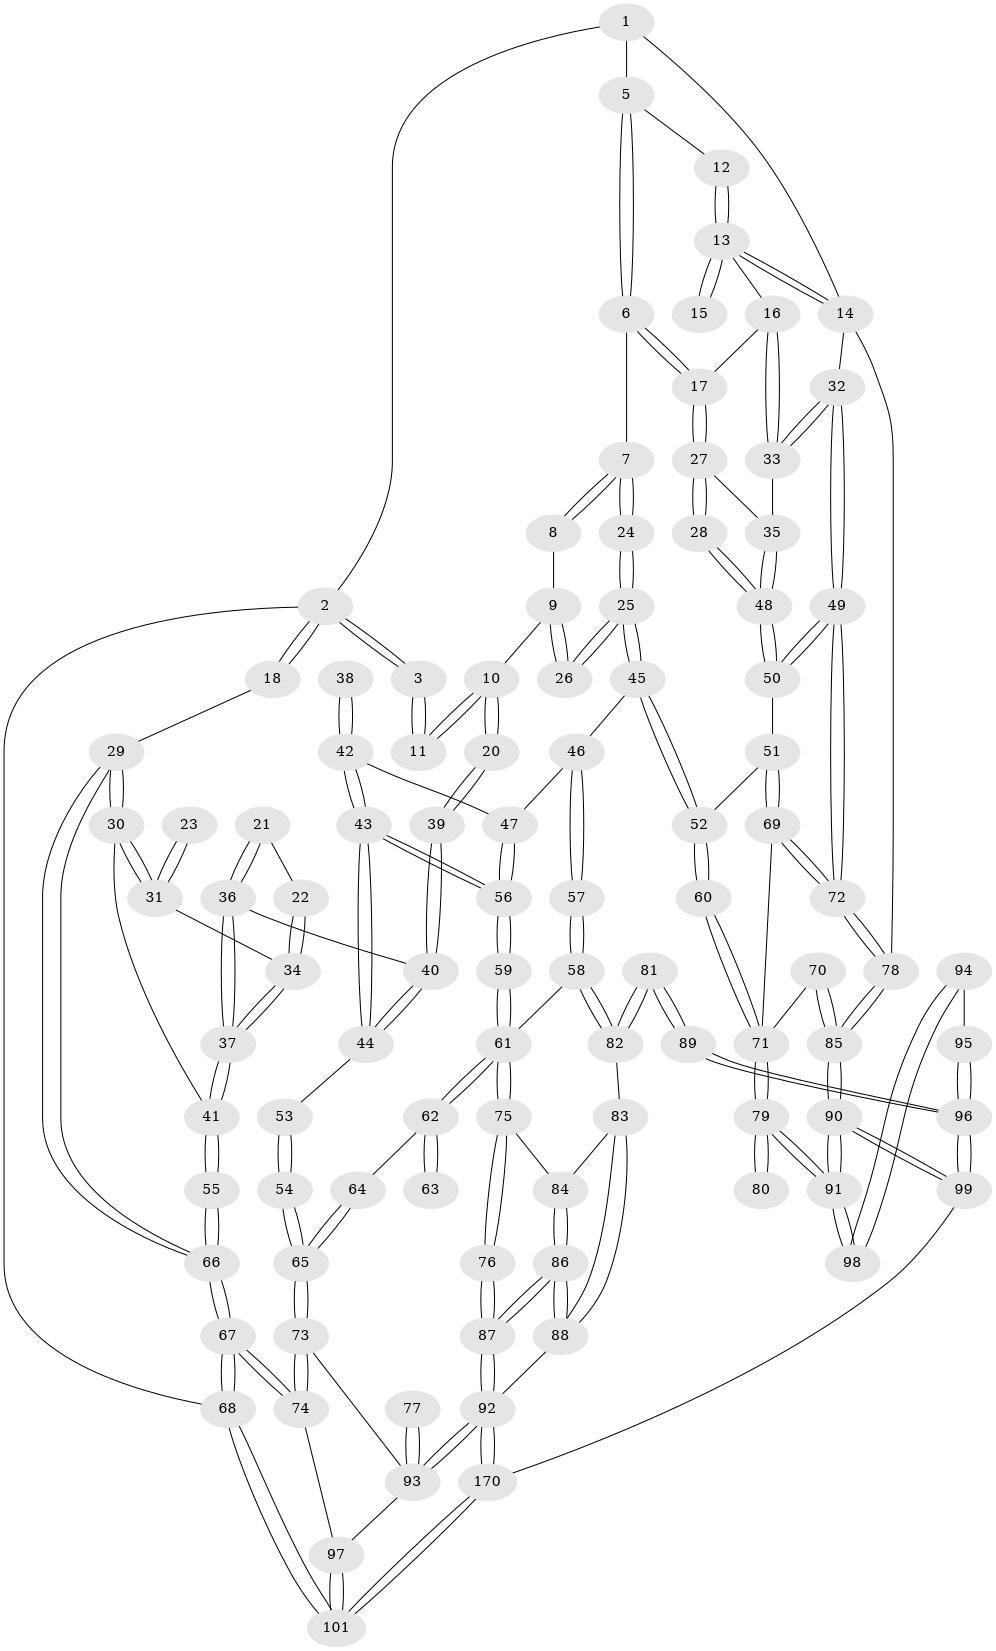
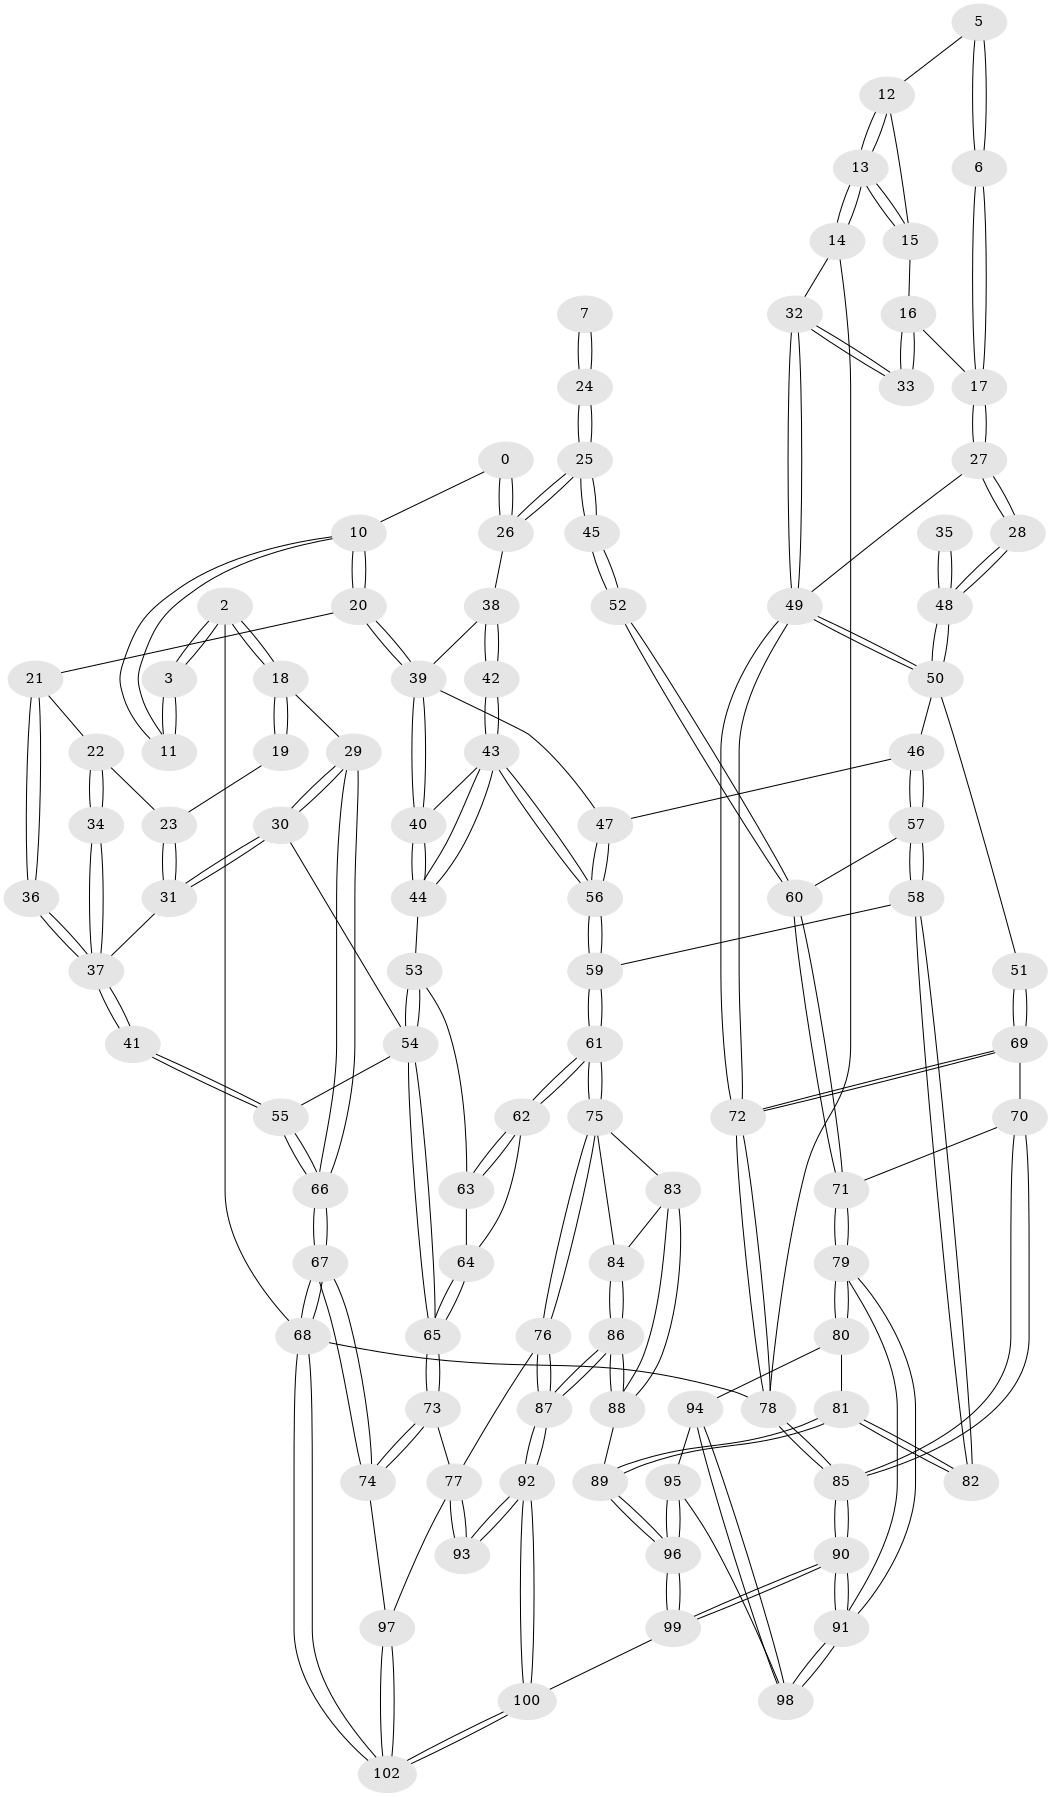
(627, 22) -> none
none -> (900, 168)
(747, 278) -> (909, 278)
(627, 387) -> none
(736, 497) -> (886, 532)
(773, 497) -> none
(554, 533) -> none
none -> (499, 570)
(554, 606) -> (506, 460)
none -> (218, 638)
none -> (455, 643)
(607, 716) -> (926, 716)
none -> (281, 752)
none -> (133, 789)
(428, 789) -> (529, 735)
(736, 789) -> none
none -> (858, 861)
(214, 930) -> (133, 935)
(767, 935) -> (1020, 1081)
(327, 939) -> (455, 789)
(139, 978) -> (345, 935)
(541, 1008) -> (756, 935)
none -> (459, 1077)
none -> (346, 1081)
(618, 1081) -> (634, 1154)
none -> (466, 1227)
none -> (561, 1366)
none -> (779, 1368)
(524, 1373) -> (609, 1446)
none -> (842, 1373)
none -> (497, 1408)
(357, 1409) -> (444, 1446)
(488, 1482) -> (527, 1701)
(375, 1519) -> (418, 1554)
none -> (737, 1589)
(337, 1628) -> (387, 1774)
